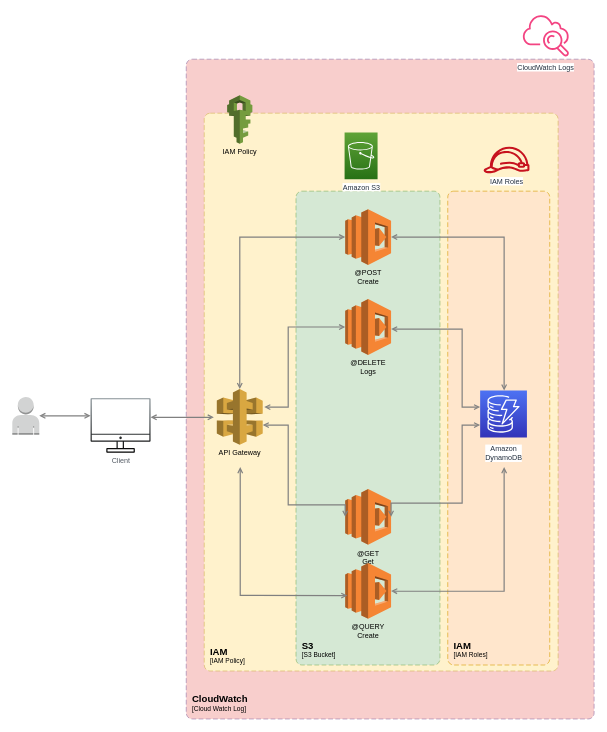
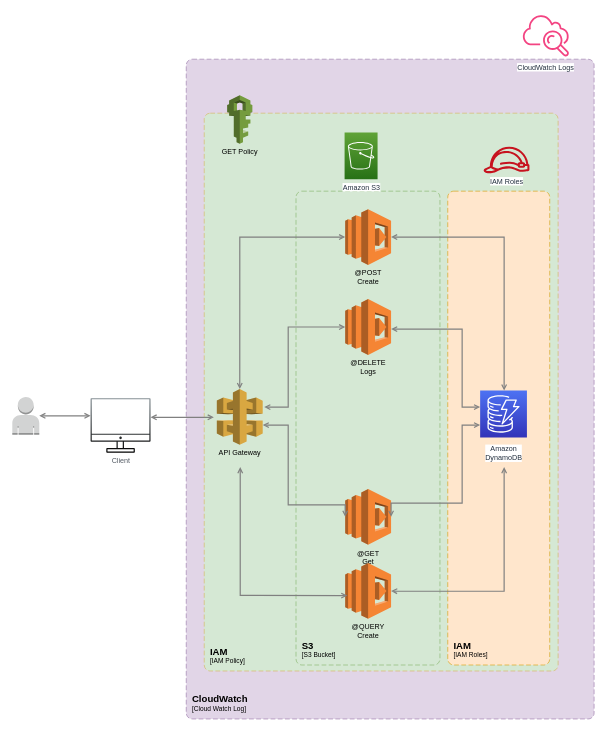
(240, 152) -> (240, 152)
(230, 657) -> (230, 657)
(221, 705) -> (221, 705)
